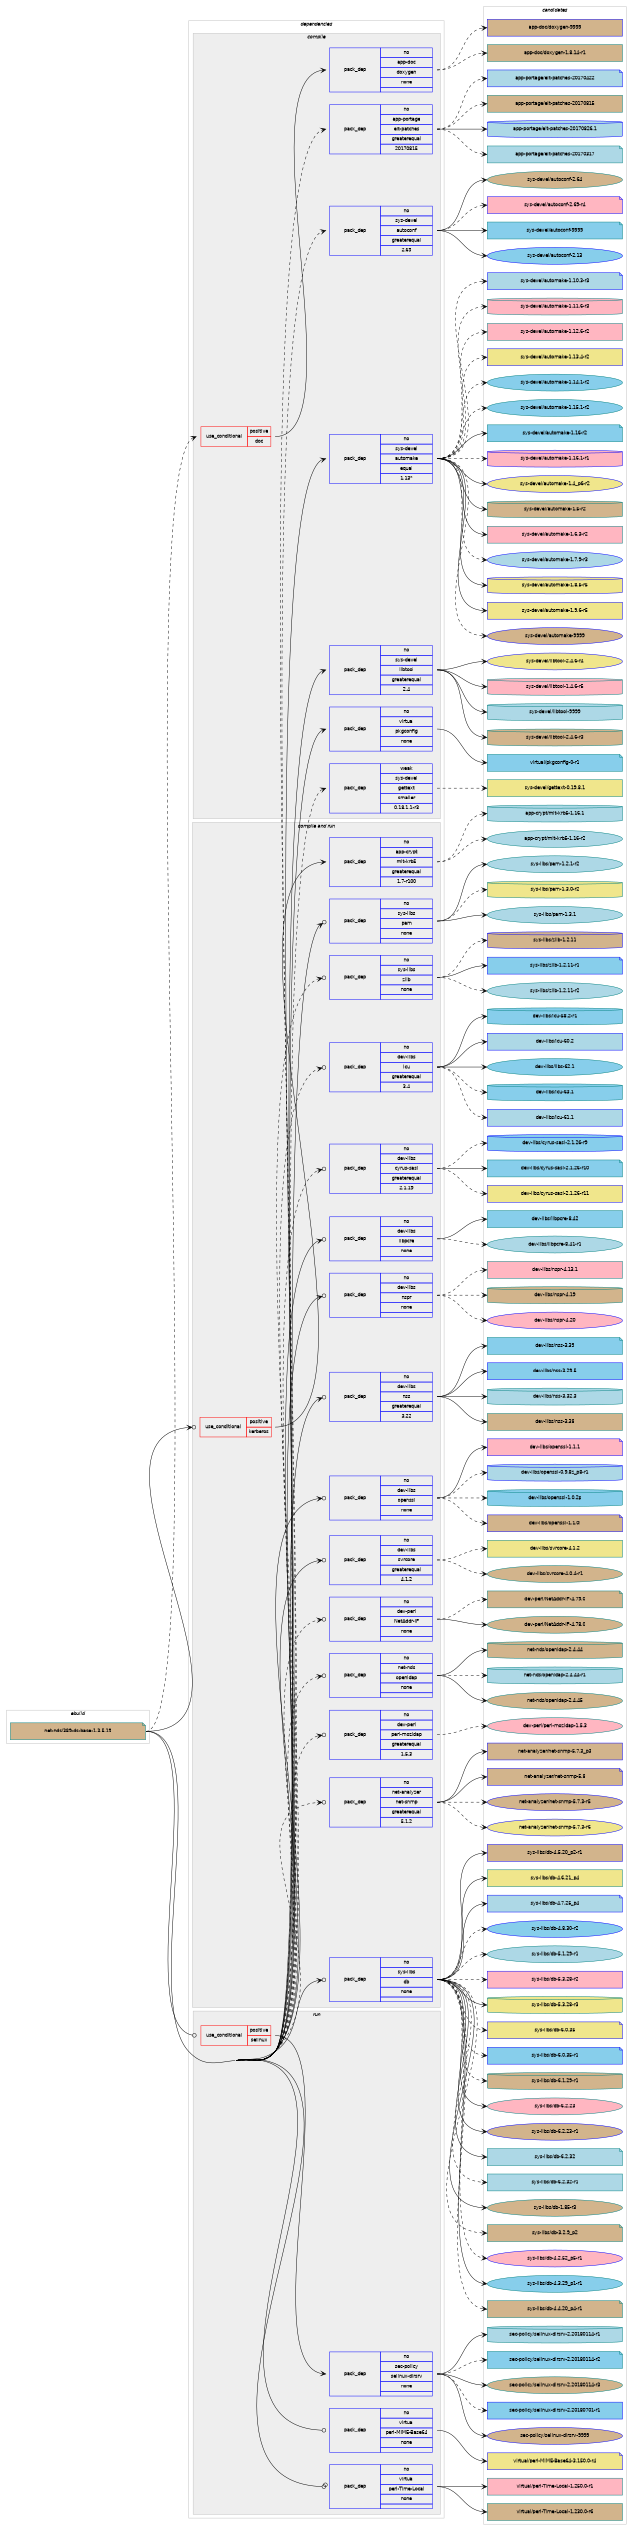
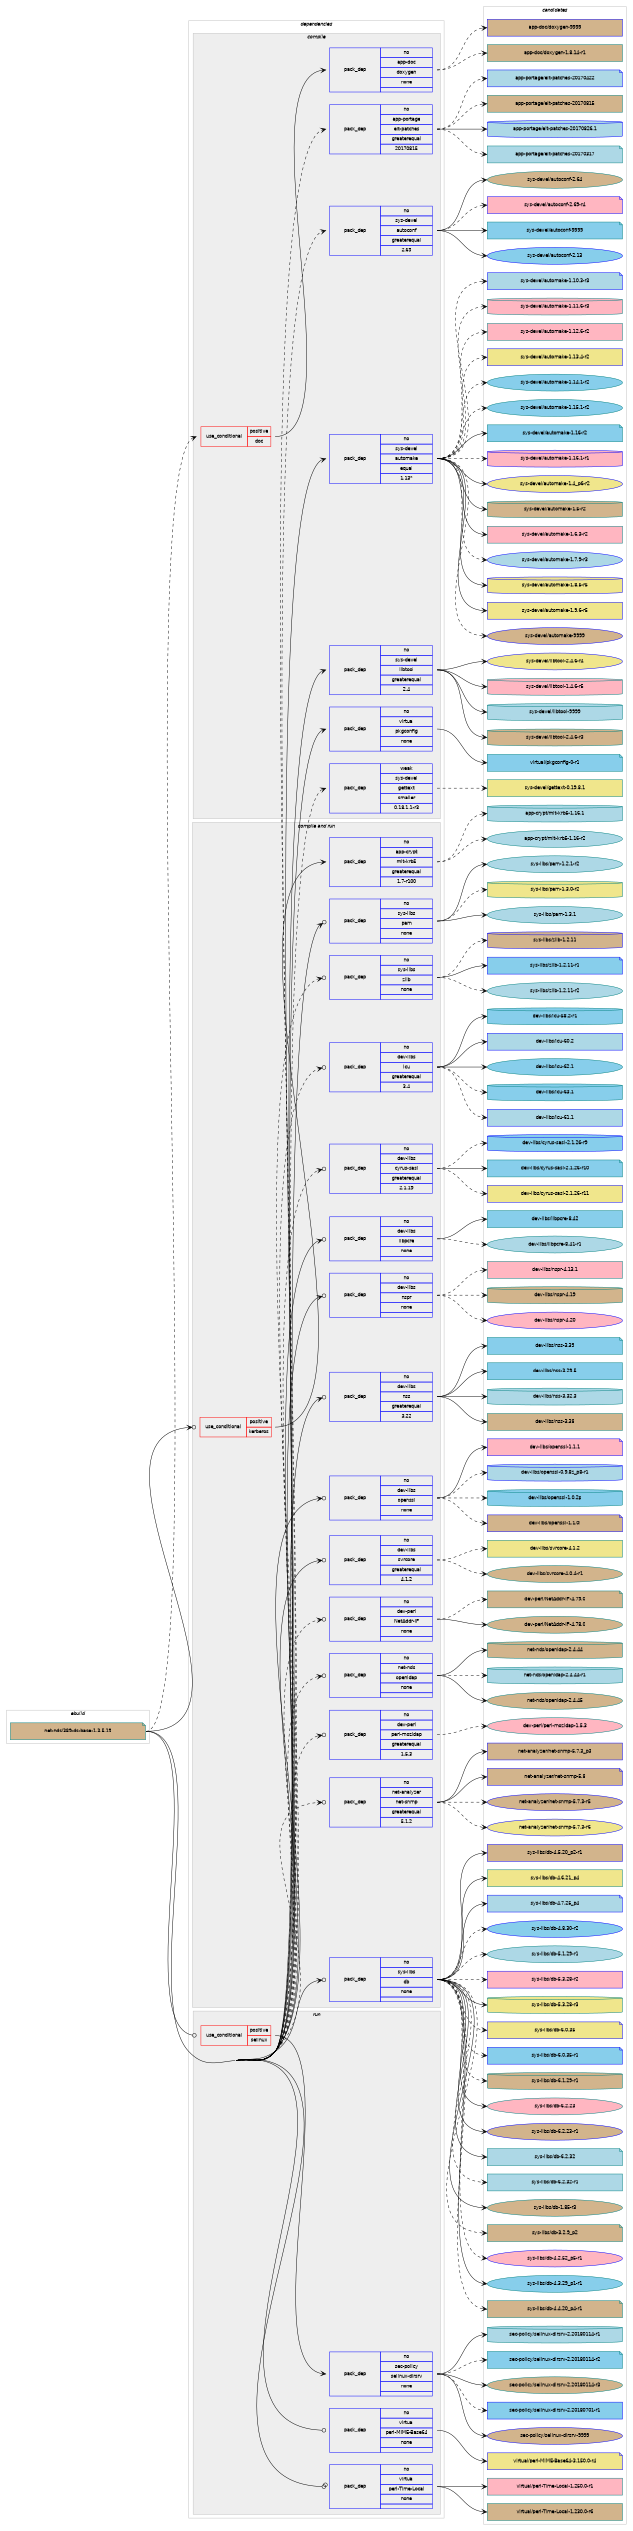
(555, 1067) -> (555, 1067)
(555, 1371) -> (555, 1371)
